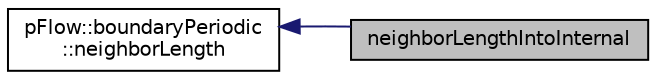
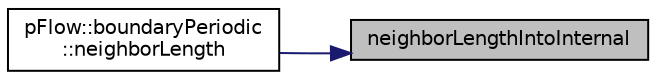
(326, 26) -> (305, 53)
